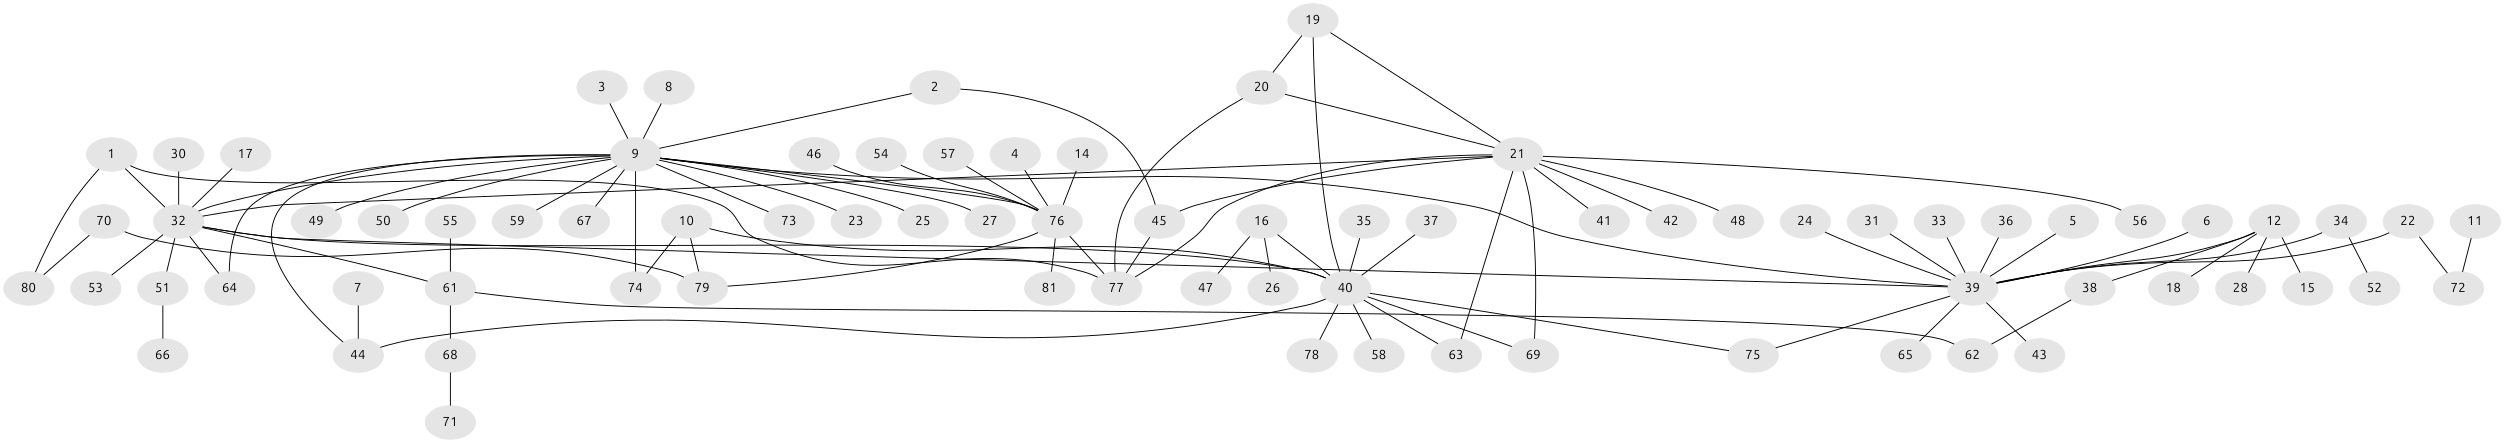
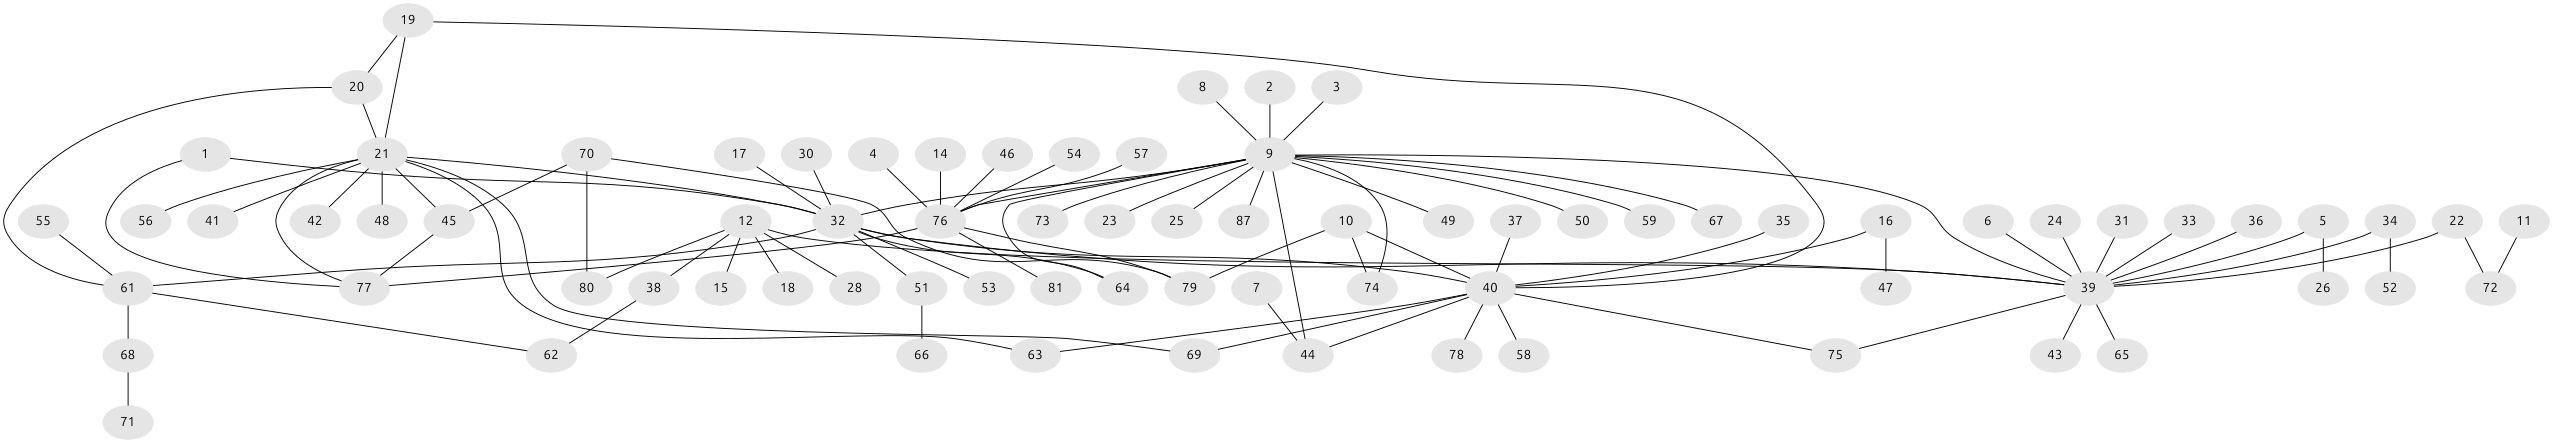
(1079, 116) -> (518, 188)
(1157, 164) -> (90, 136)
(63, 218) -> (683, 246)
(990, 221) -> (1244, 221)
(1267, 255) -> (2323, 255)
